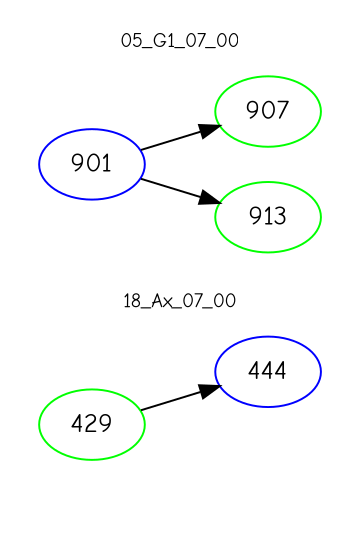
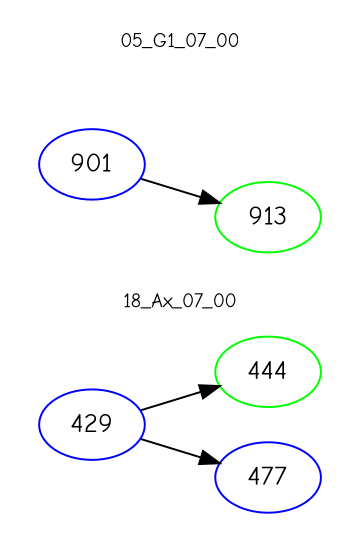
(268, 112) -> none
(268, 372) -> (268, 372)
(92, 425) -> (92, 425)
none -> (268, 477)
